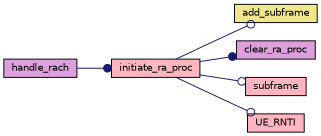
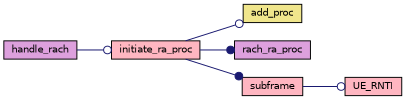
(276, 13) -> (272, 13)
(276, 50) -> (272, 50)
(90, 68) -> (90, 50)
(219, 78) -> (210, 67)
(212, 94) -> (320, 86)
